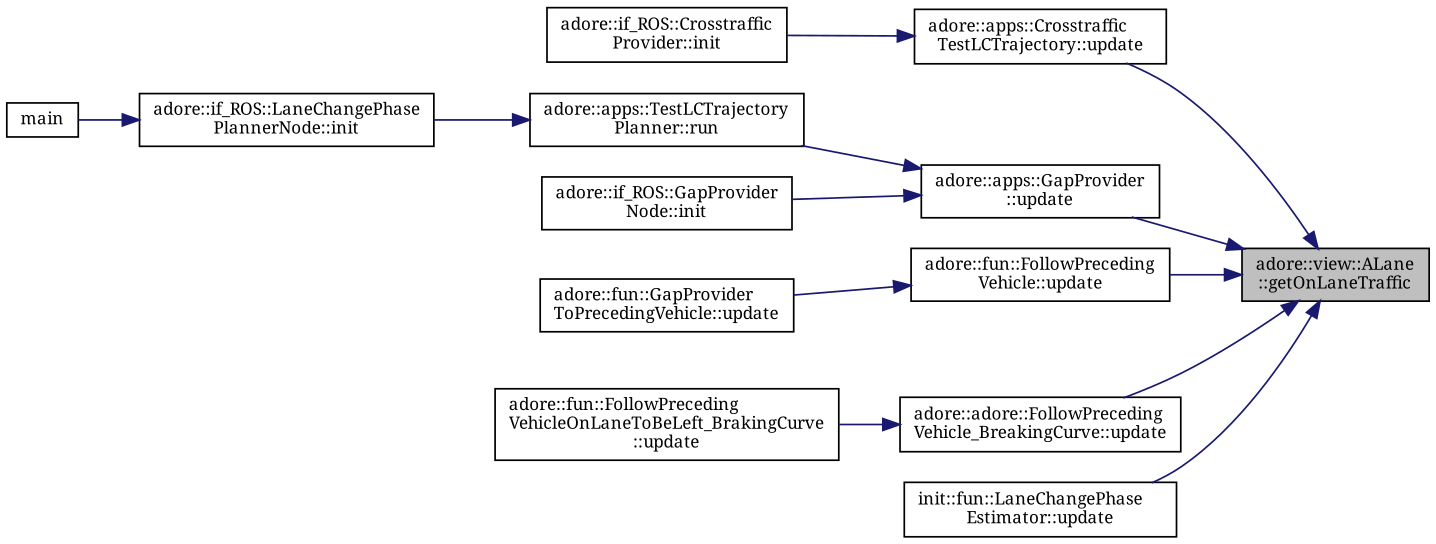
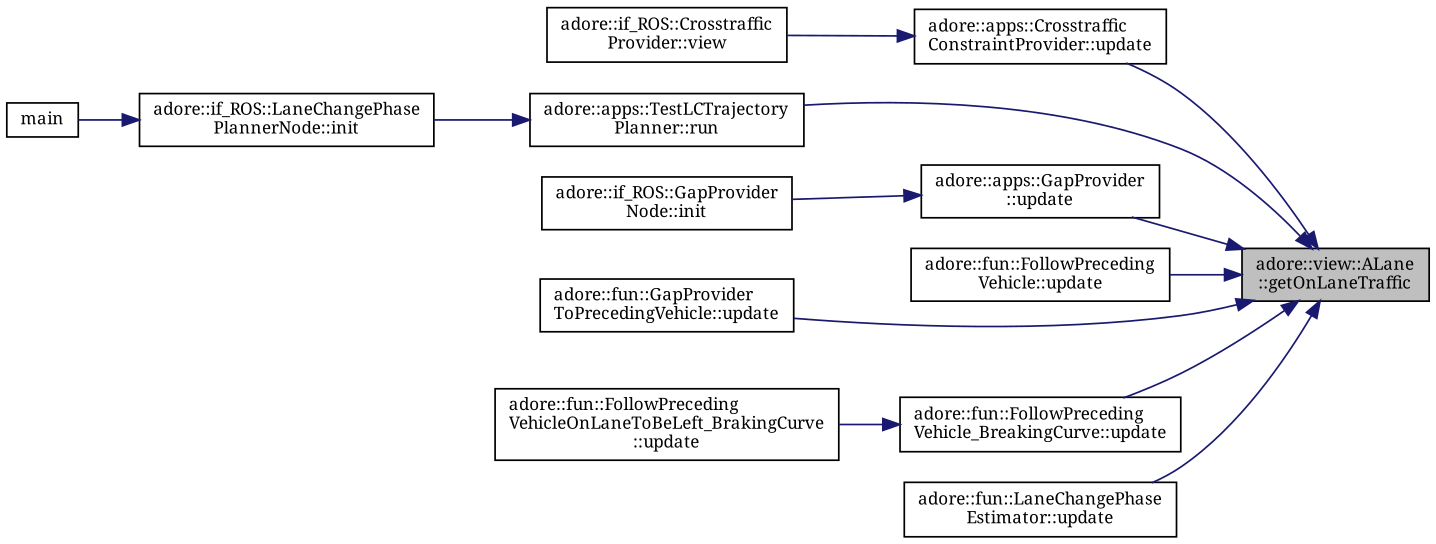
(667, 35) -> (667, 35)
(1040, 37) -> (1040, 37)
(853, 156) -> (1068, 118)
(844, 291) -> (1016, 326)
(1040, 424) -> (1040, 424)
(1040, 510) -> (1040, 510)
